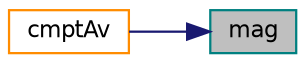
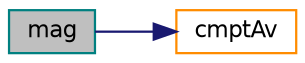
(158, 32) -> (124, 32)
